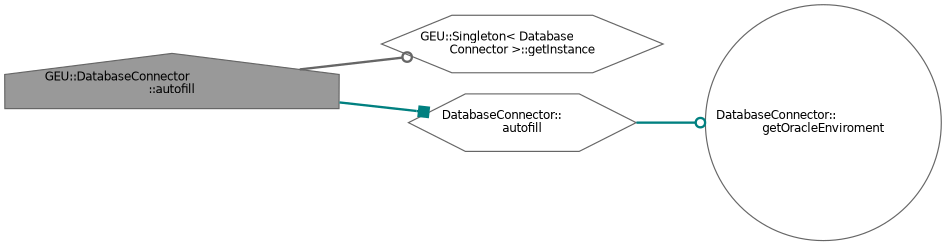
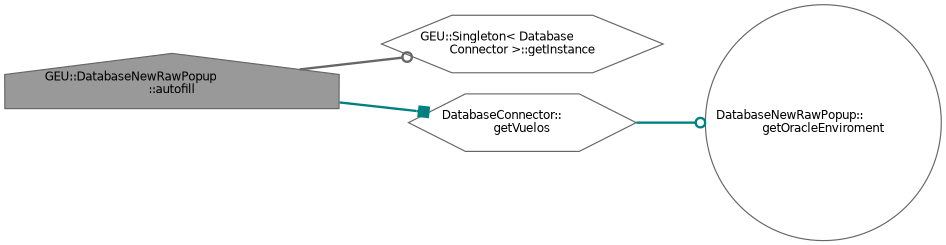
(172, 84) -> (172, 84)
(522, 123) -> (522, 123)
(823, 123) -> (823, 123)
